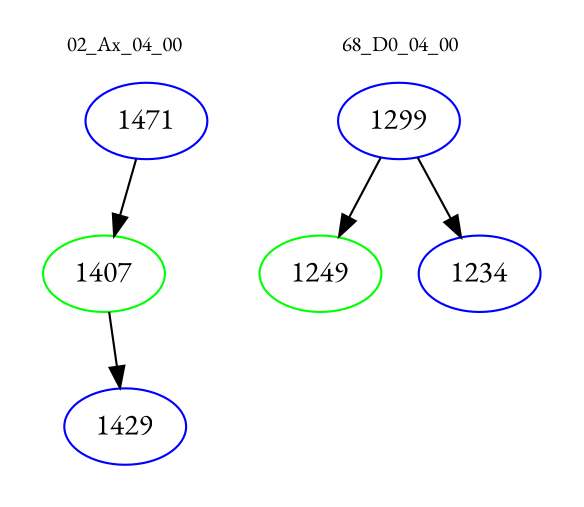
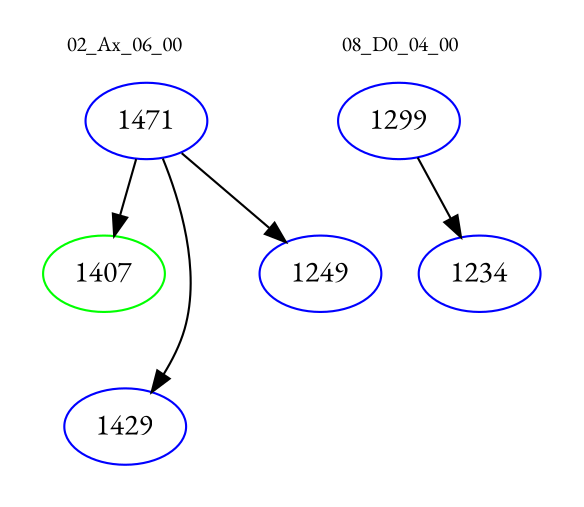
(125, 46) -> (125, 46)
(400, 46) -> (400, 46)
(365, 187) -> (210, 177)
(320, 274) -> (320, 274)
(113, 339) -> (190, 267)
